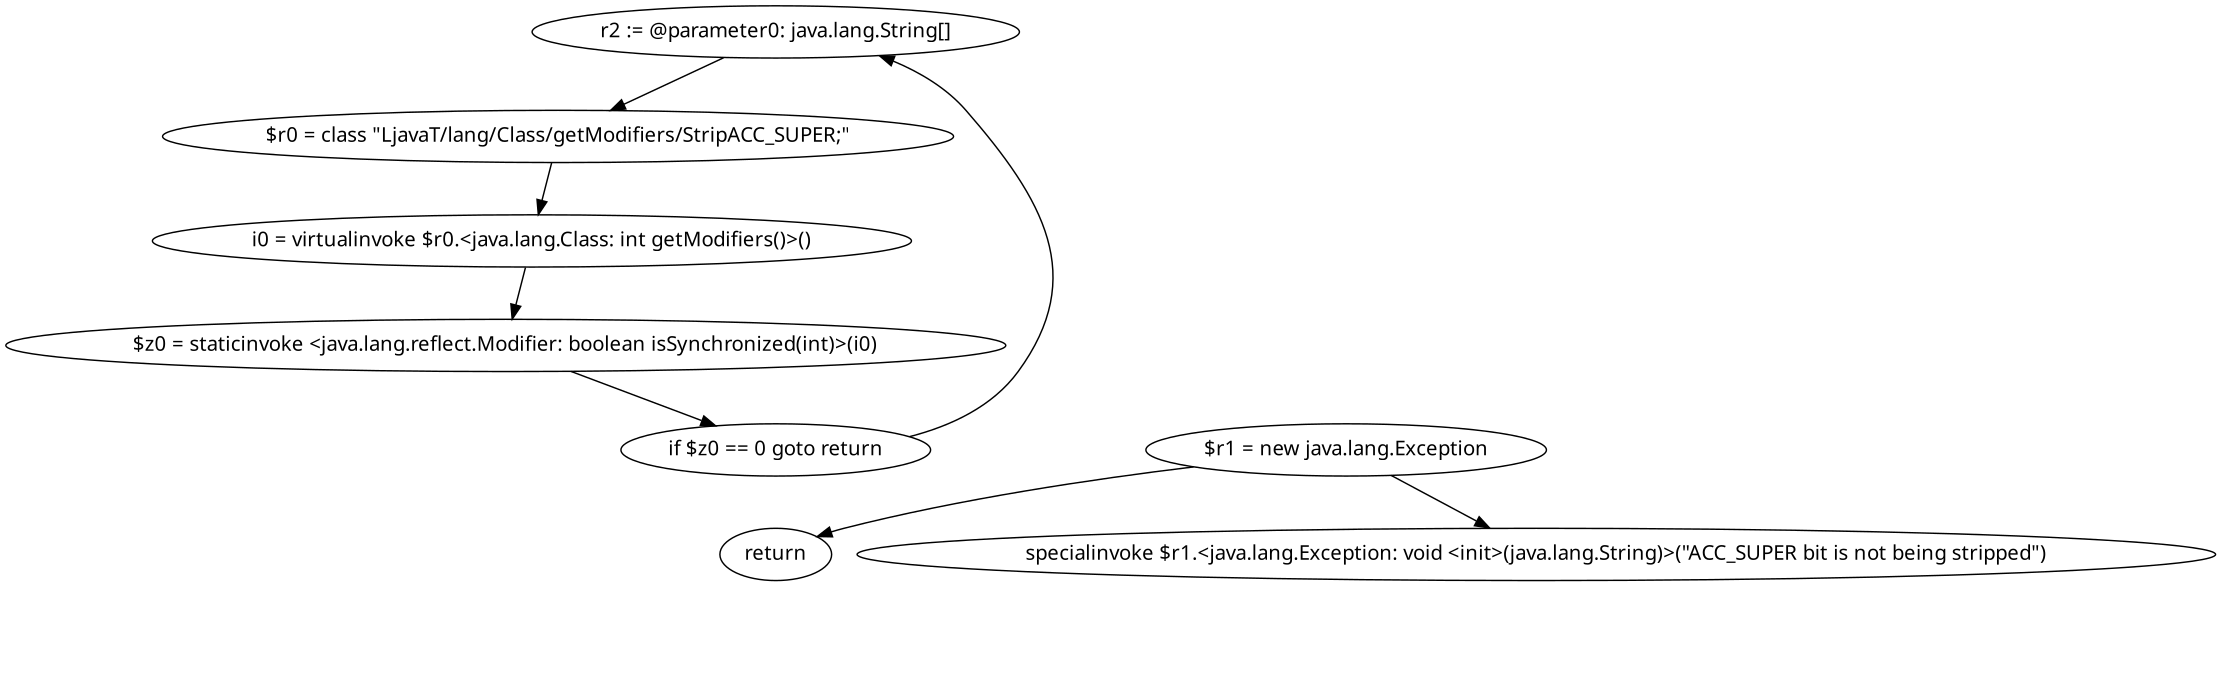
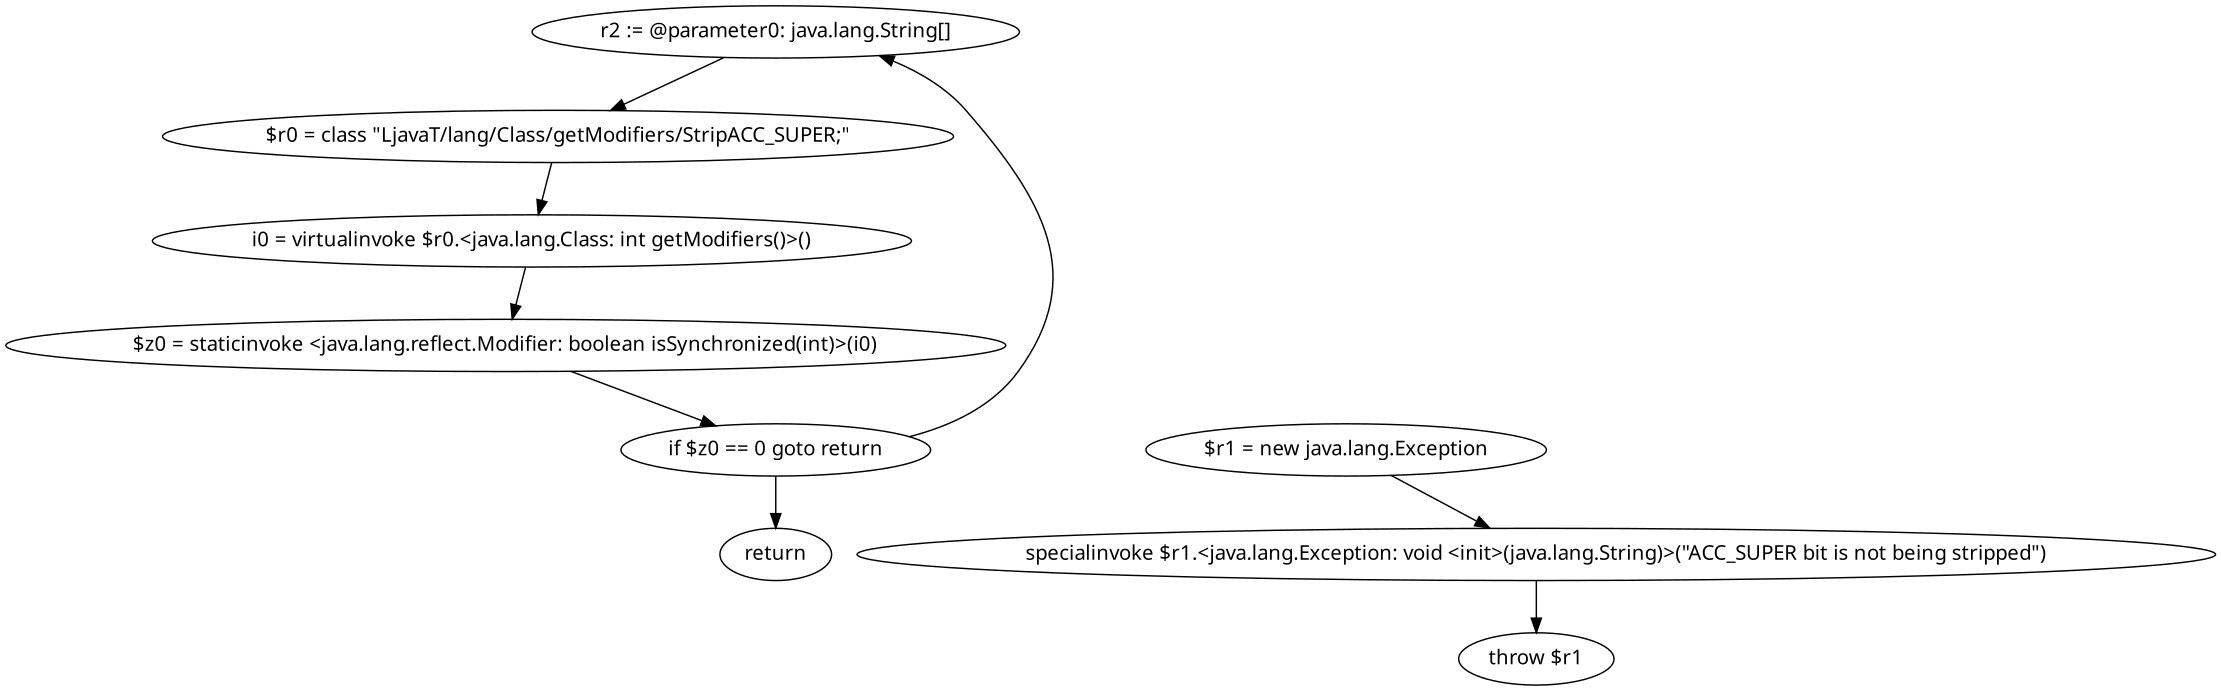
(1011, 493) -> (776, 495)
none -> (1536, 659)
